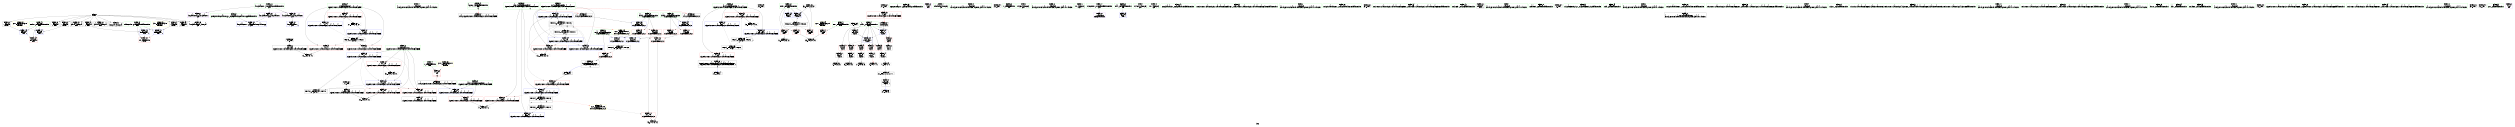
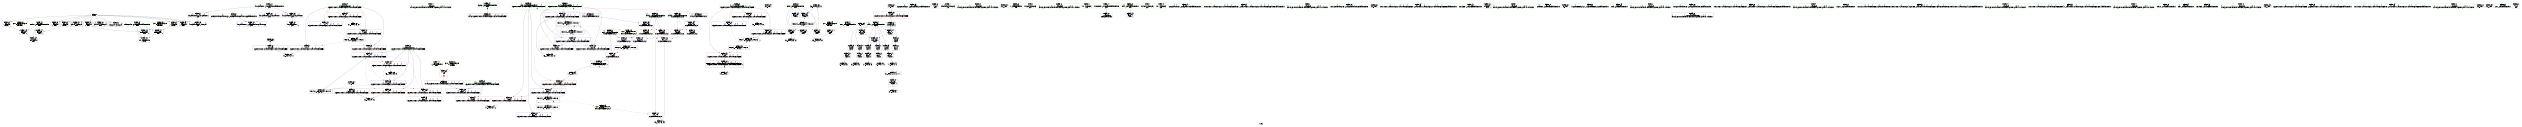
(686, 34) -> (692, 34)
